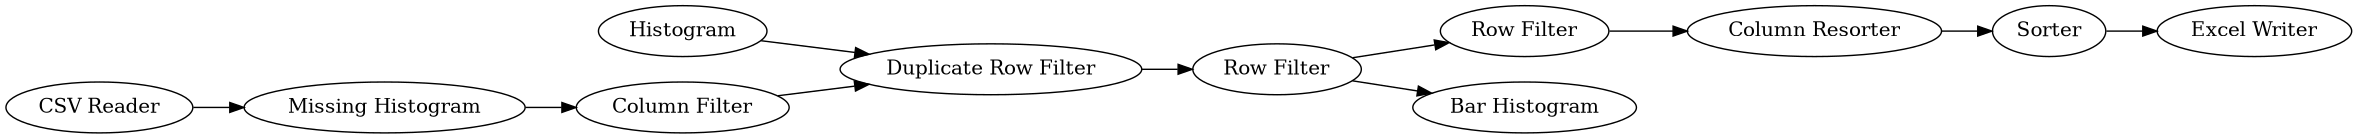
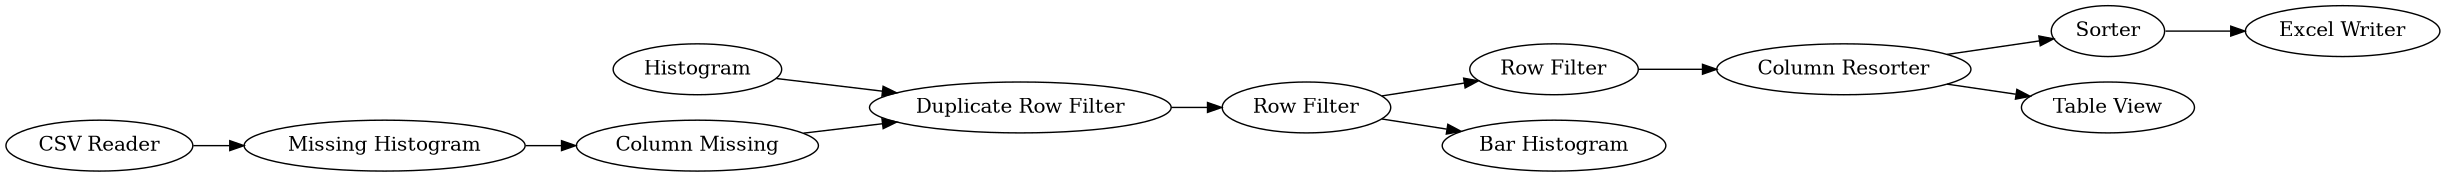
(683, 107) -> (697, 146)
none -> (2108, 107)
